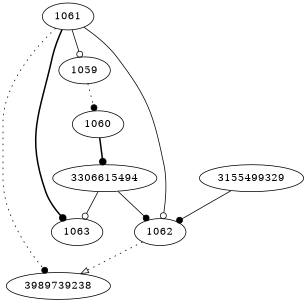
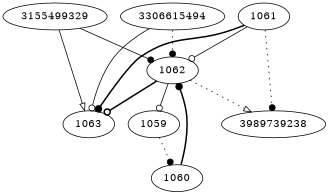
(75, 41) -> (164, 95)
none -> (71, 67)
none -> (133, 96)
(101, 148) -> (187, 127)
(131, 204) -> (173, 37)
